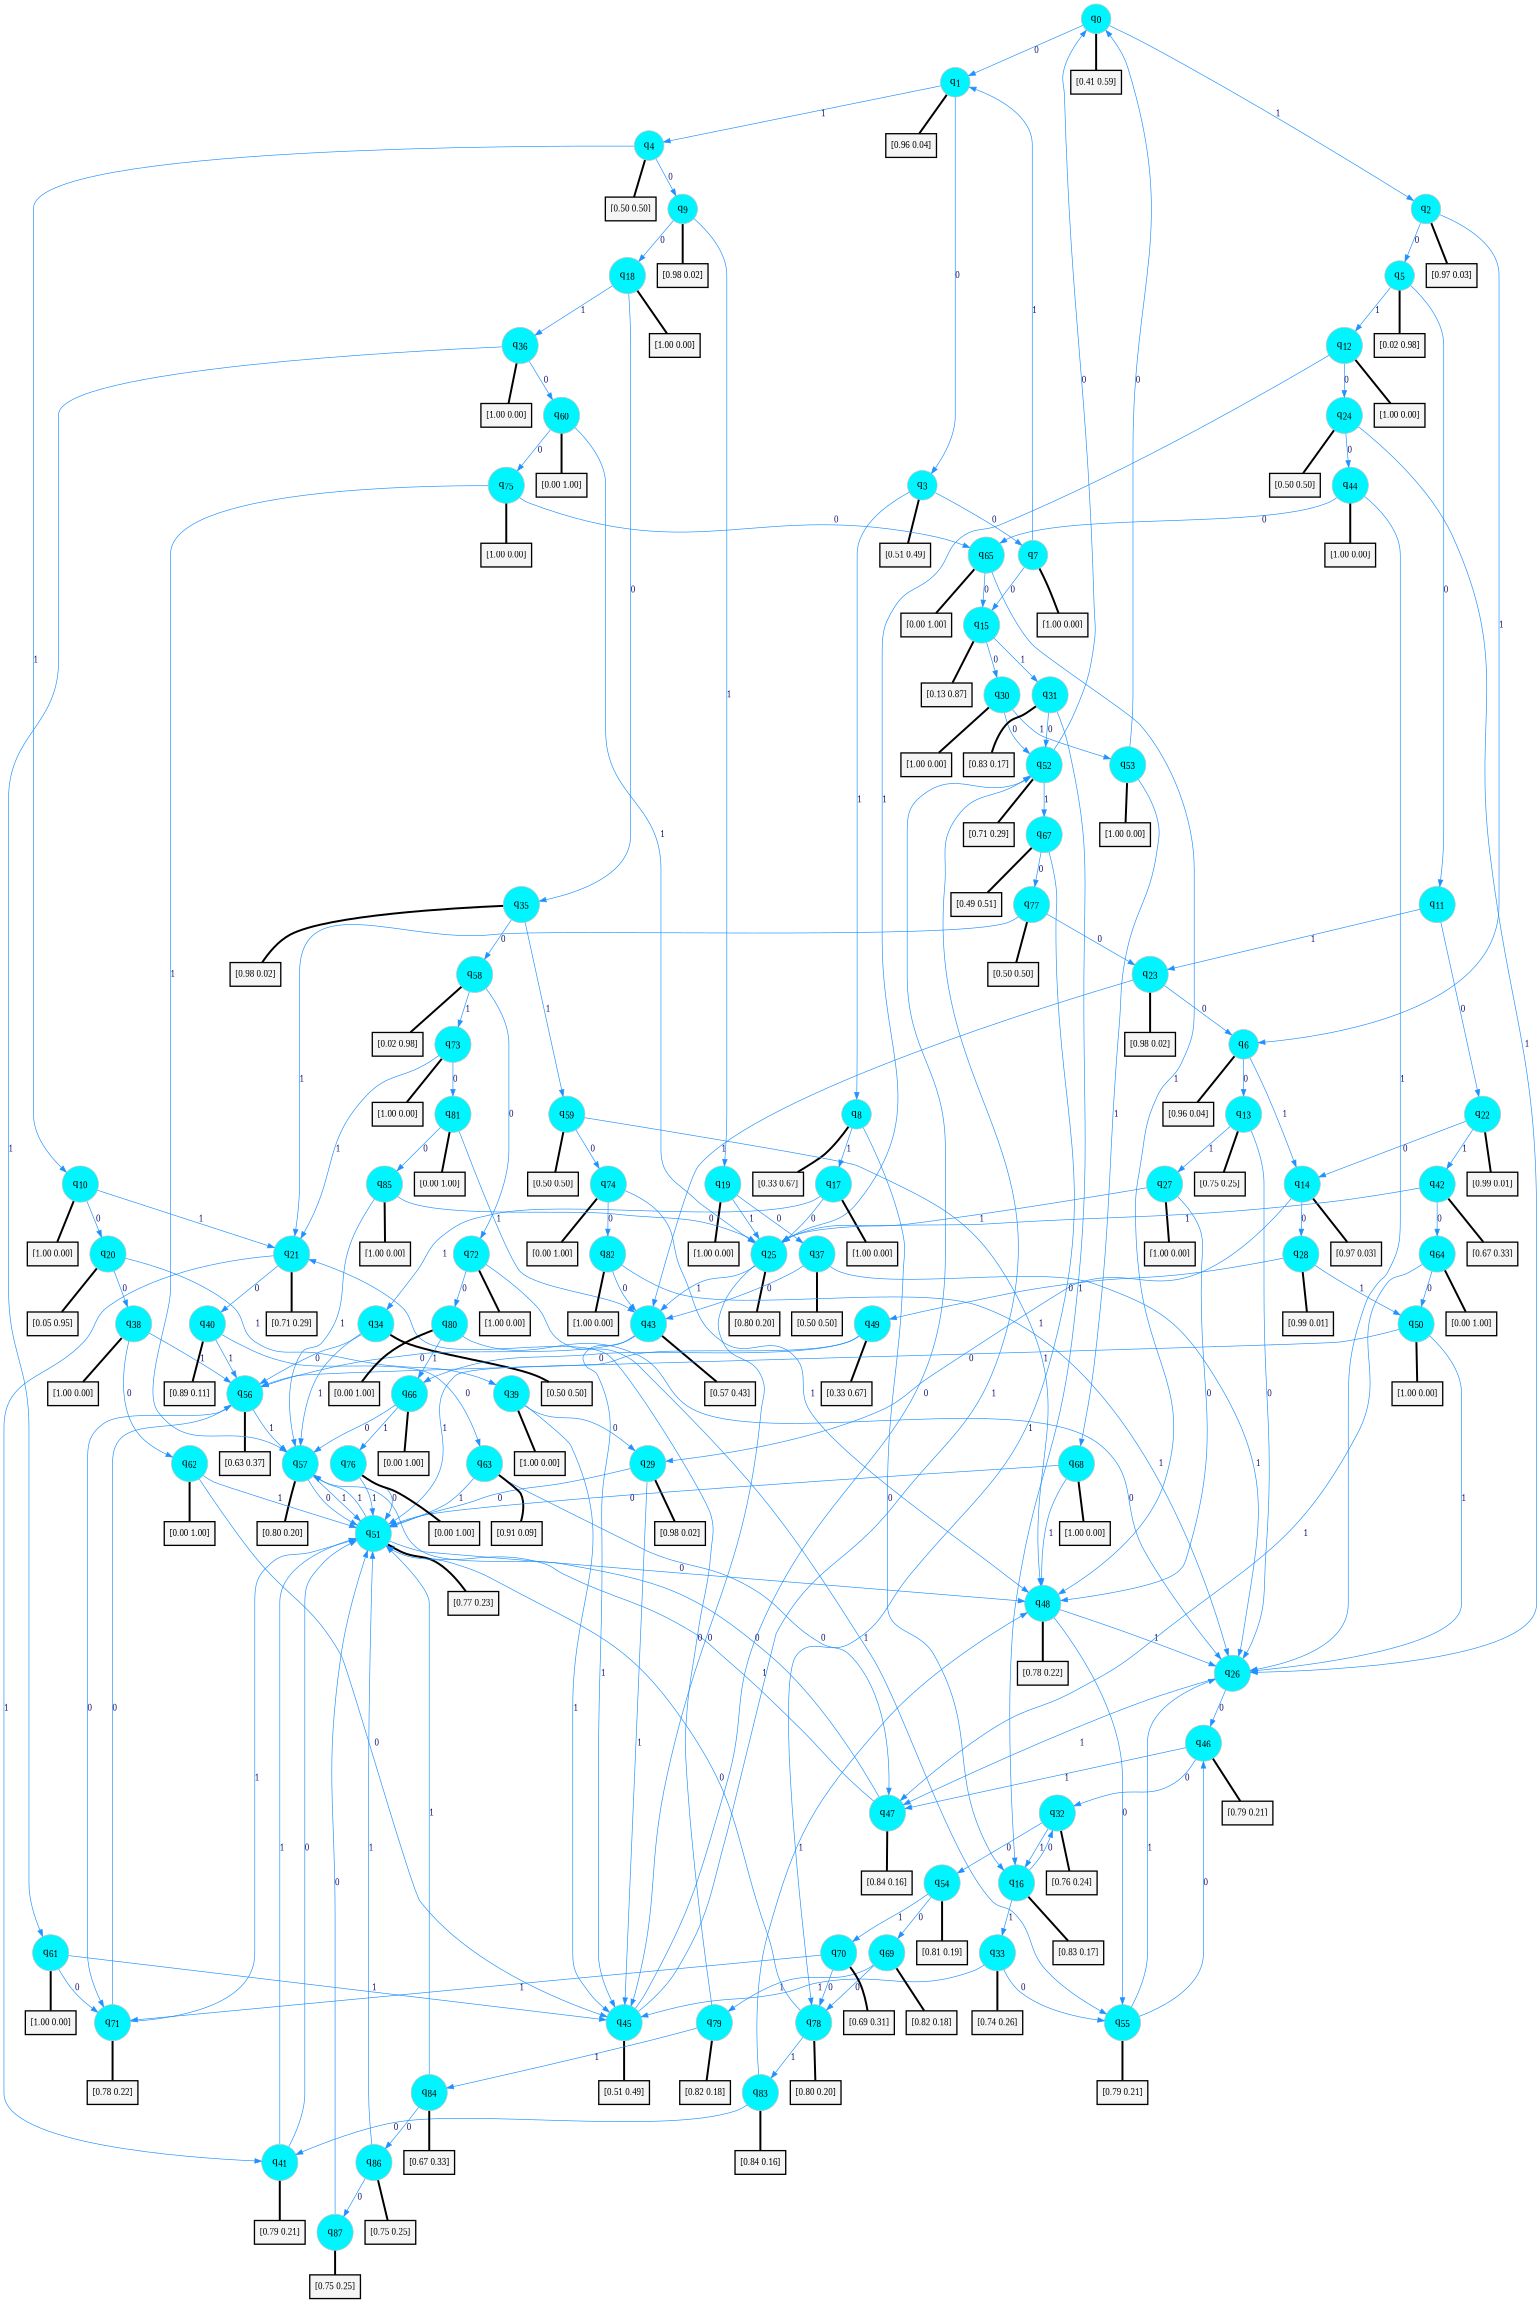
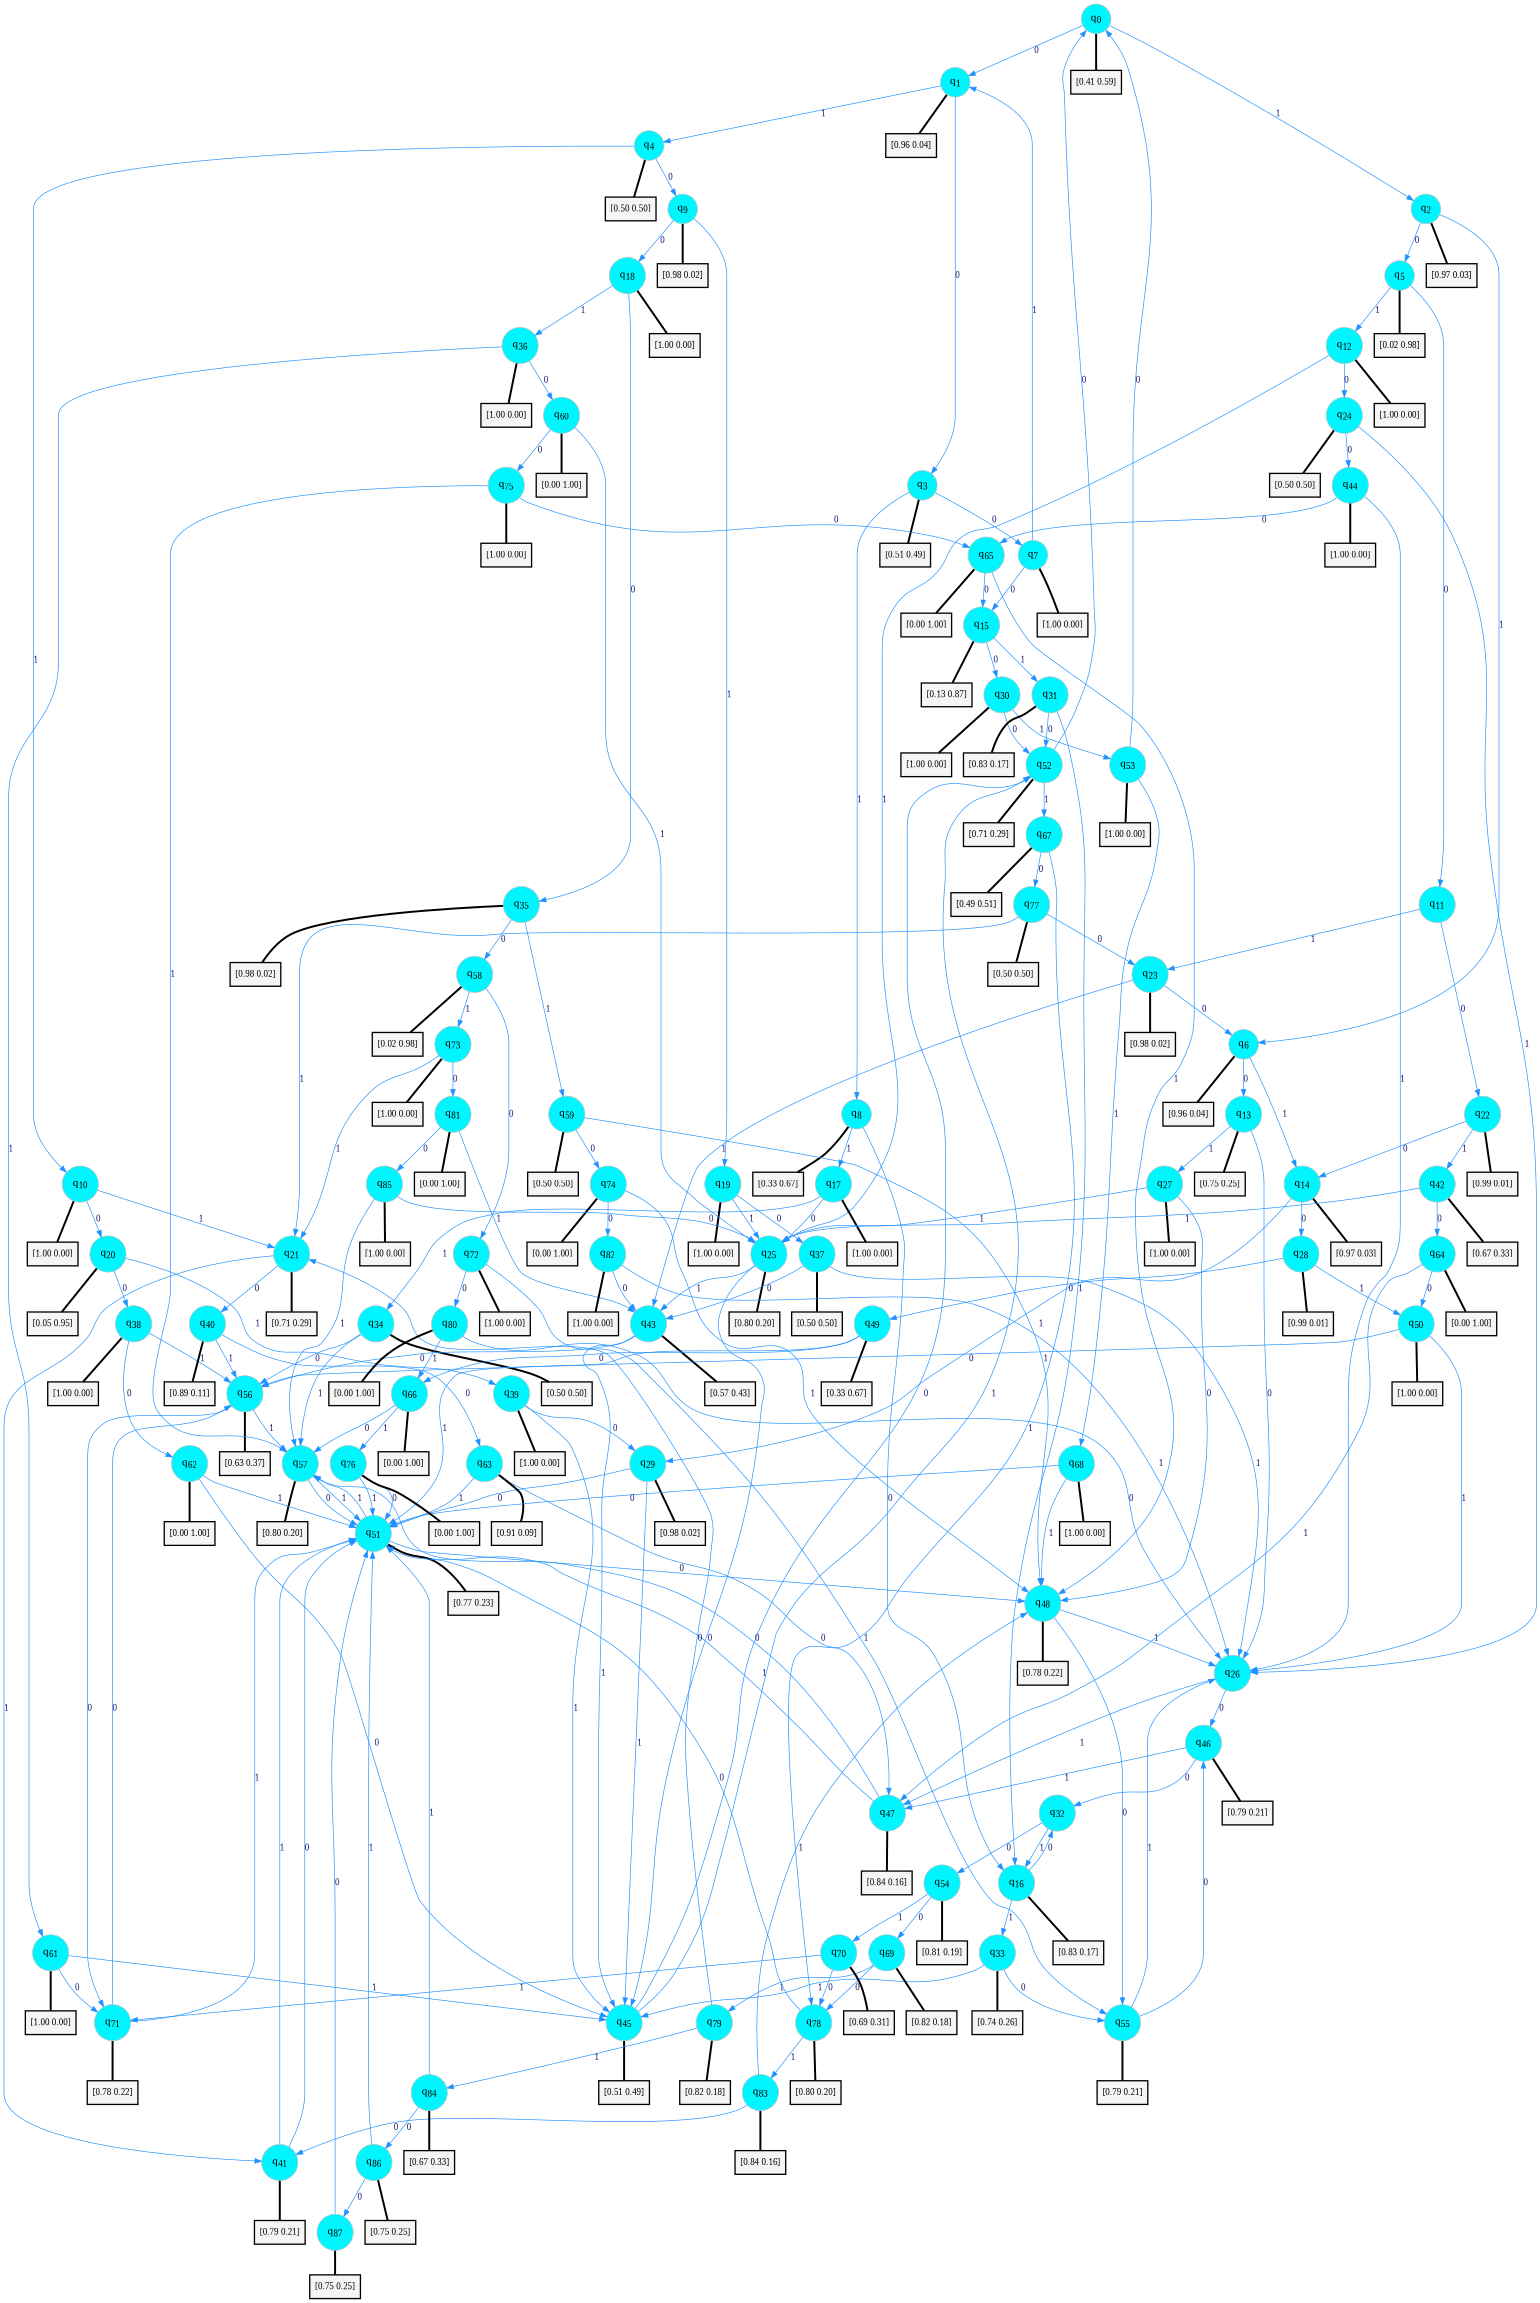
(1072, 1883) -> none
